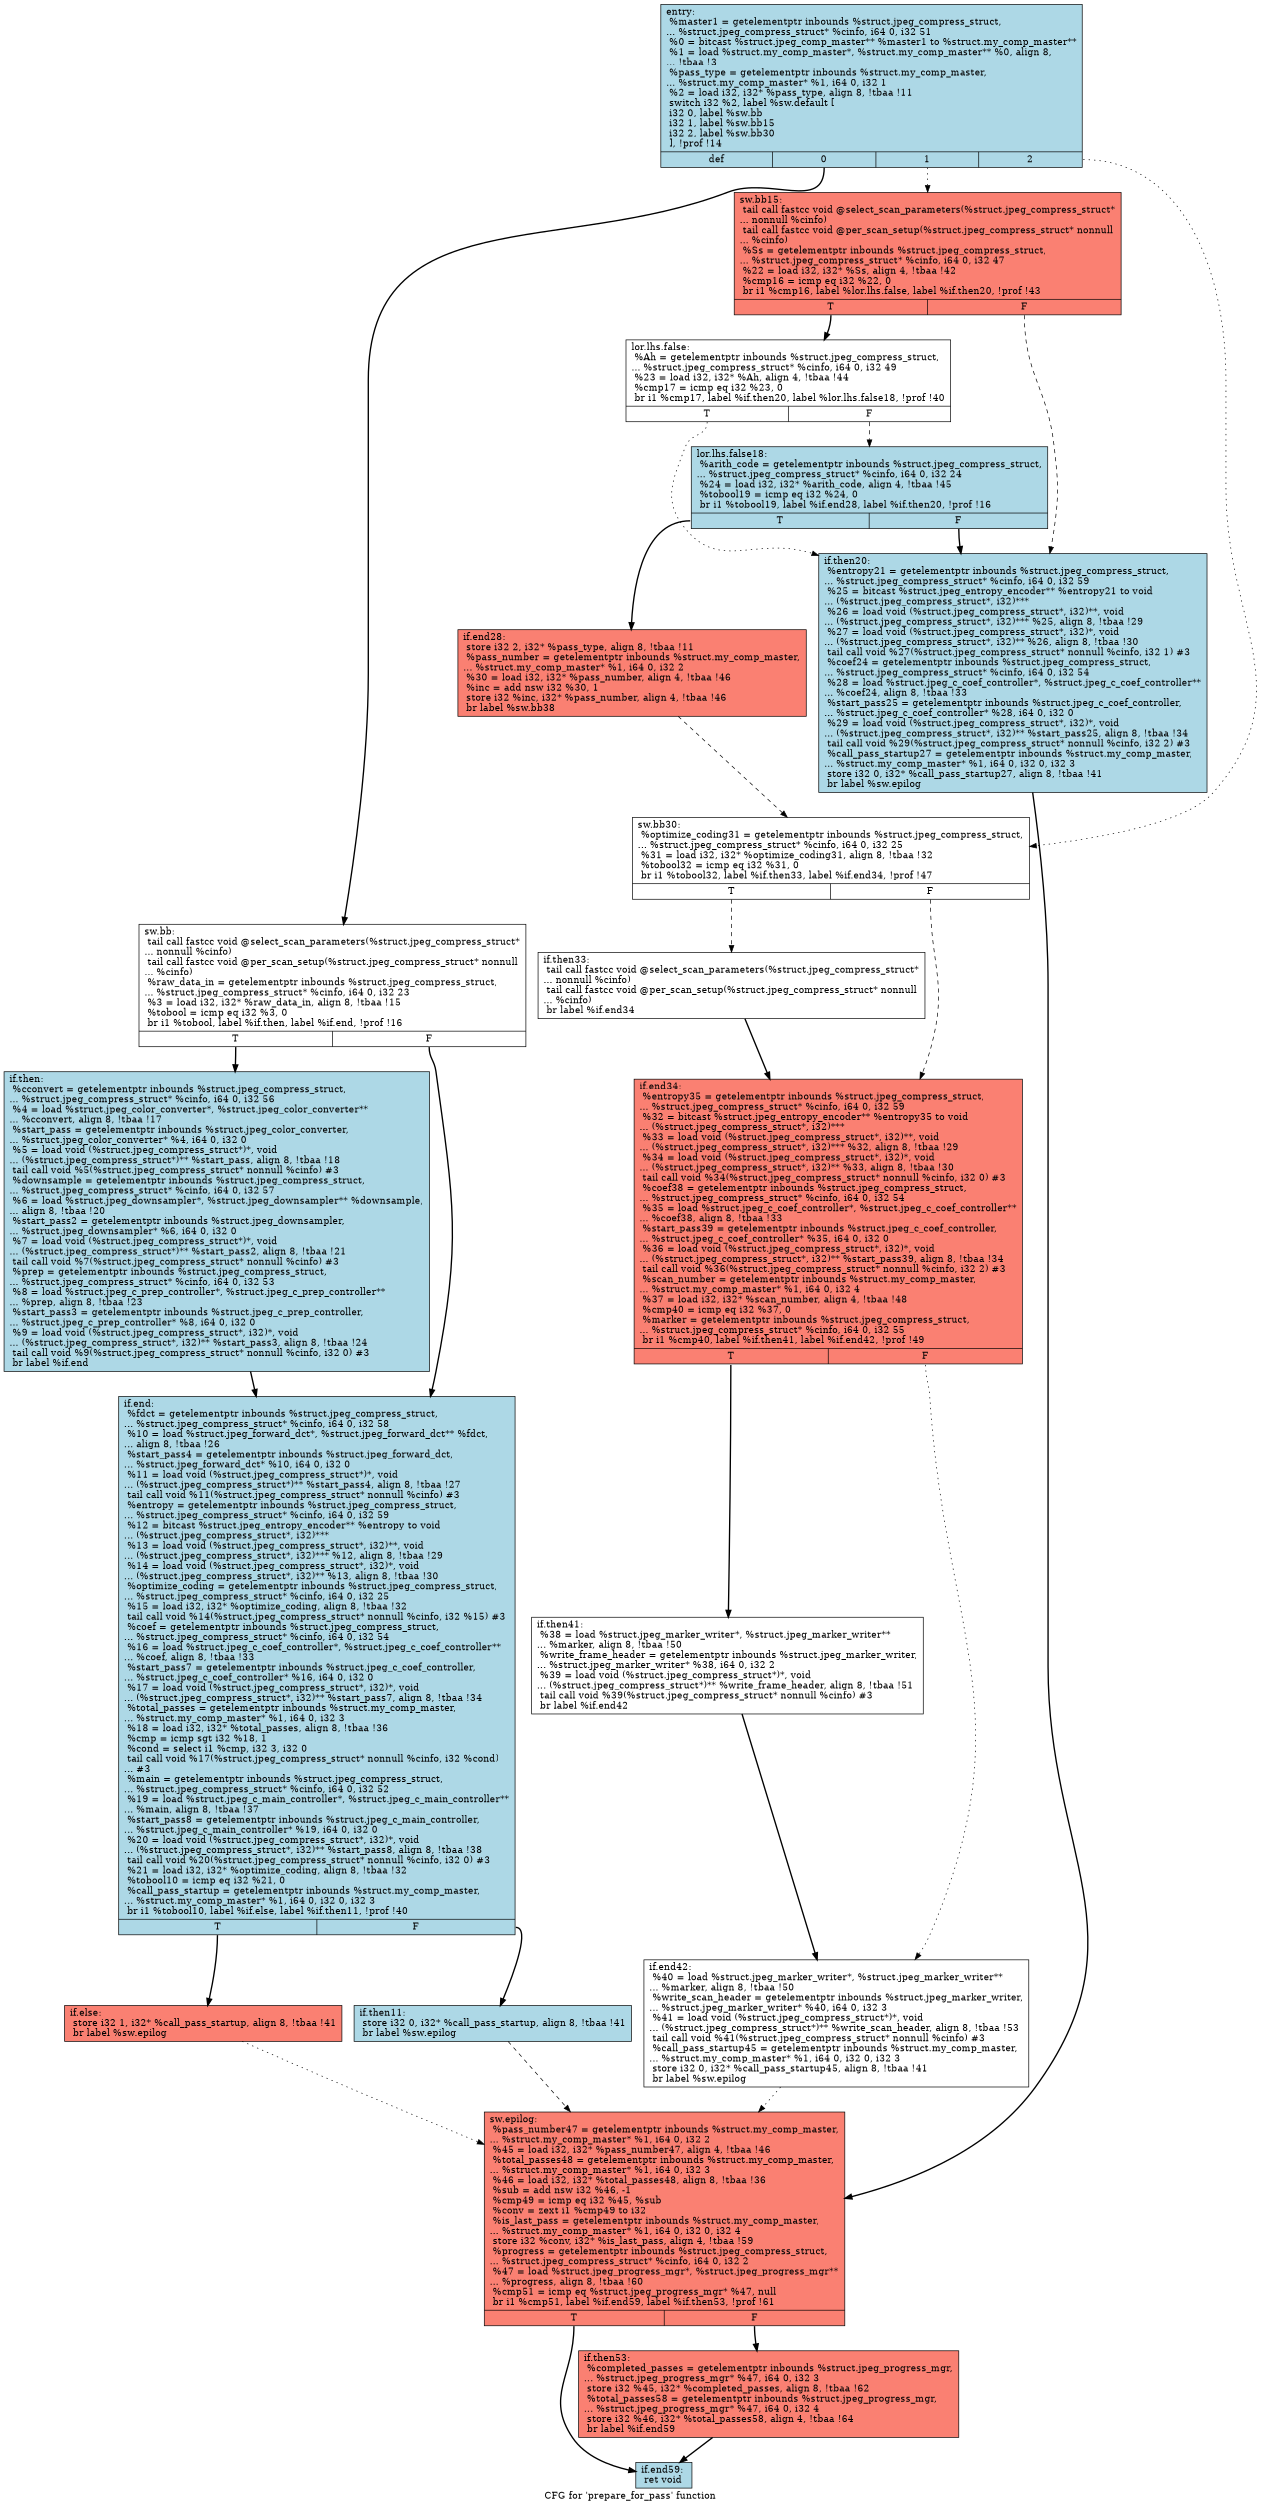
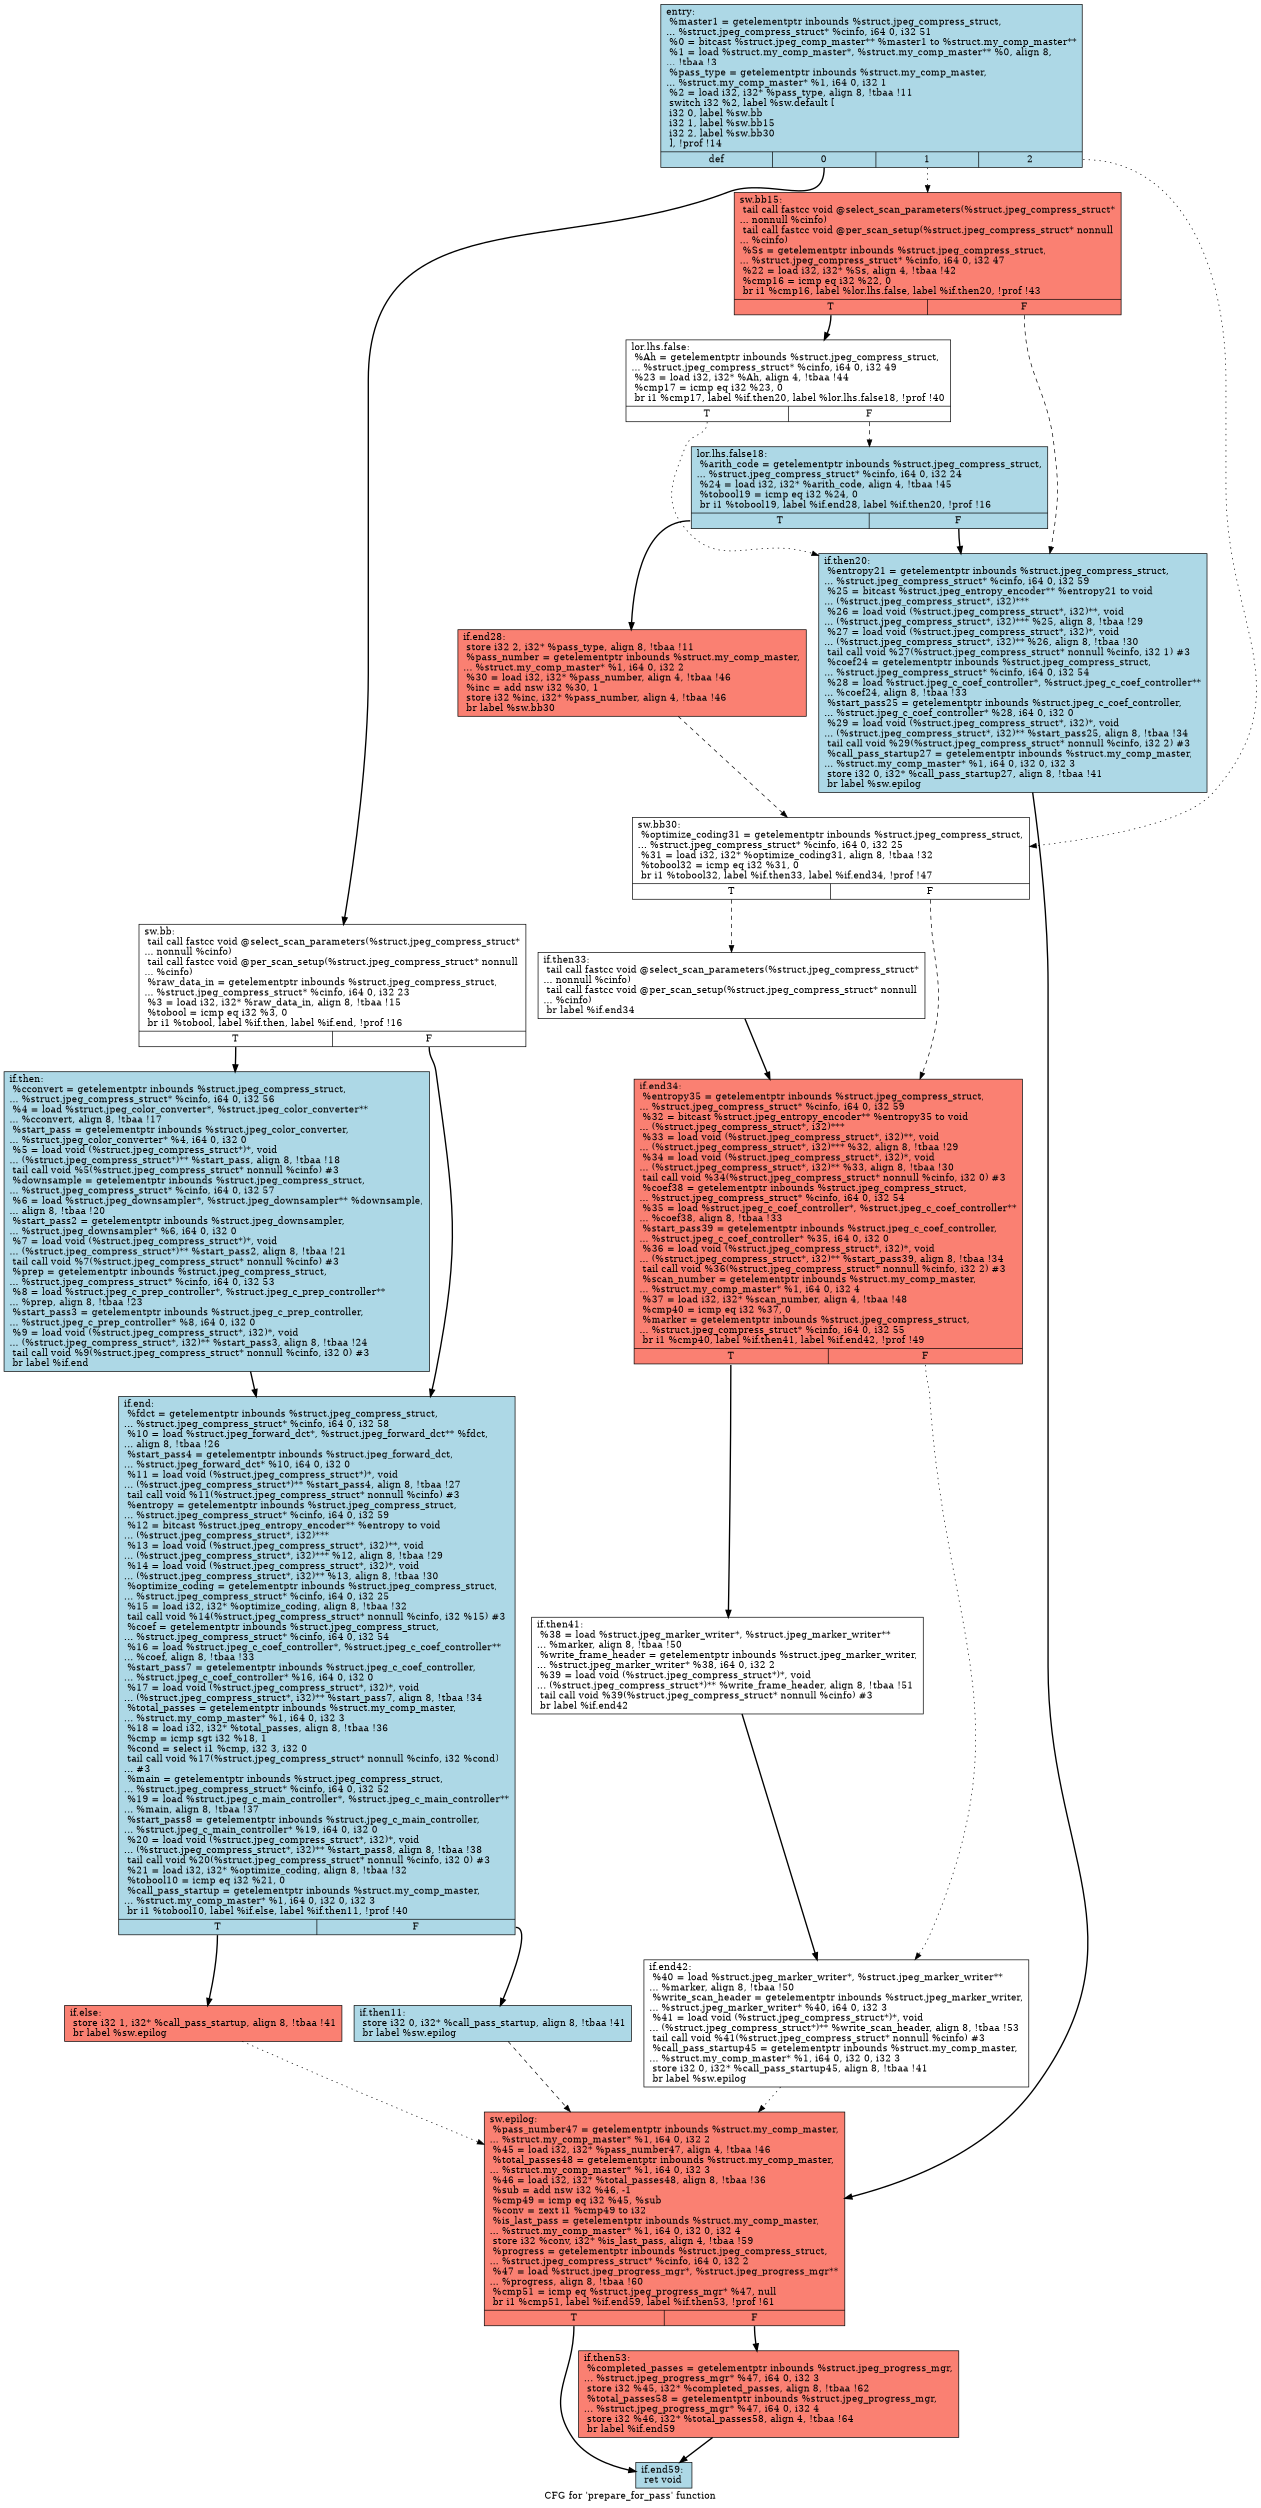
(509, 708) -> (509, 708)
